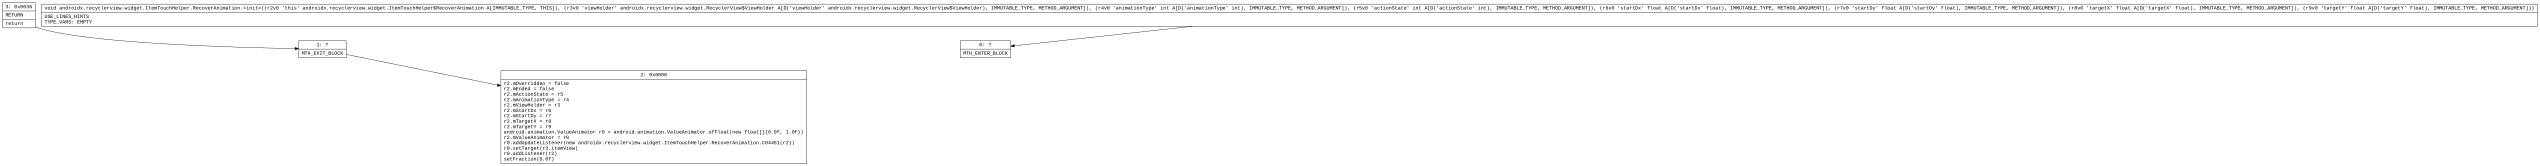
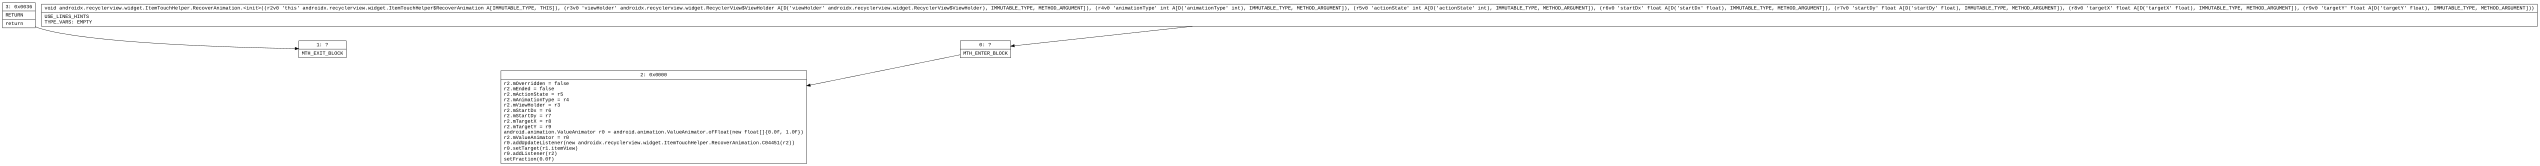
(422, 70) -> (885, 70)
(541, 148) -> (541, 148)
